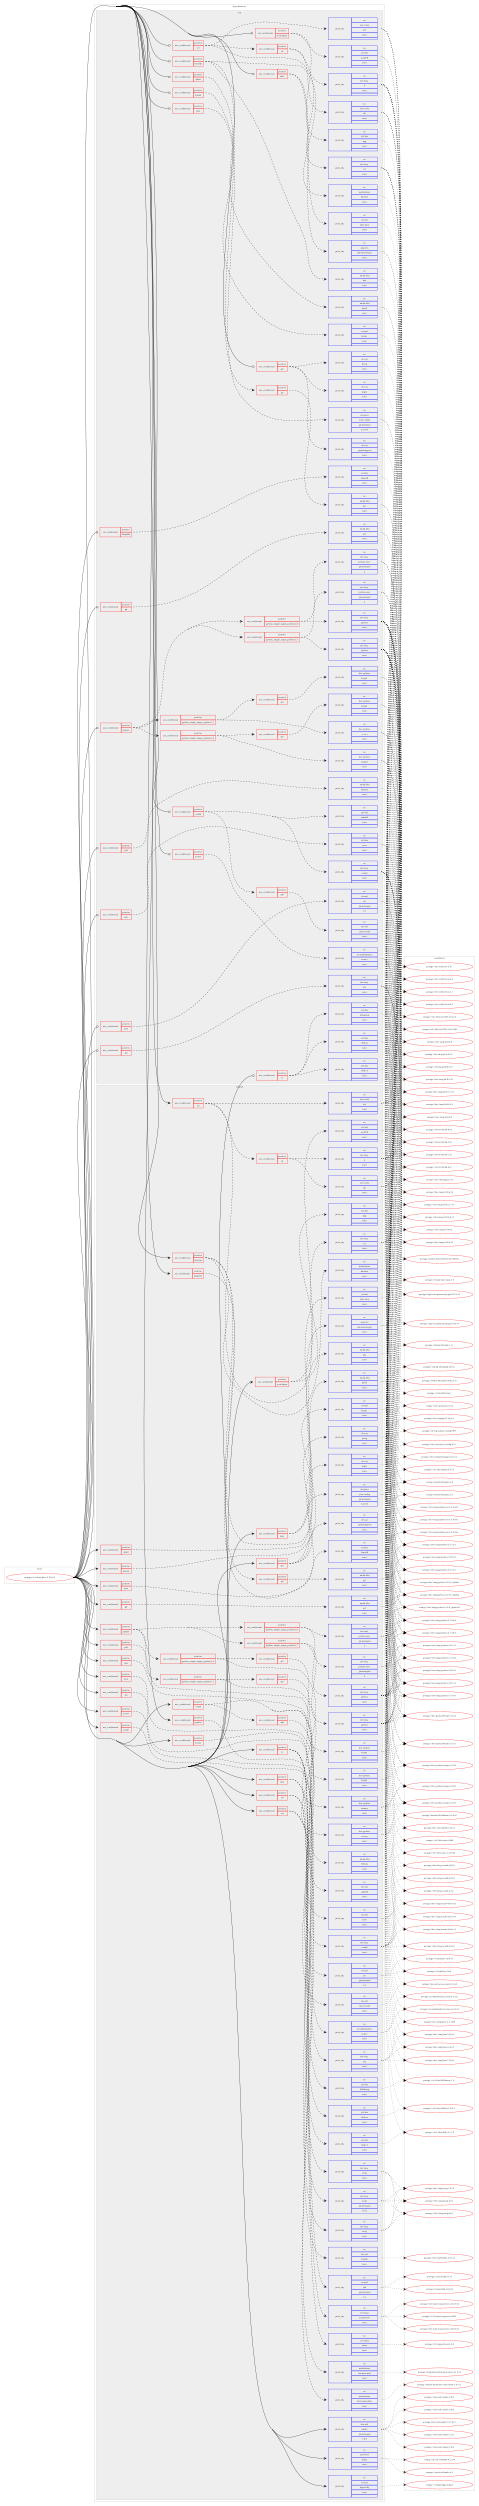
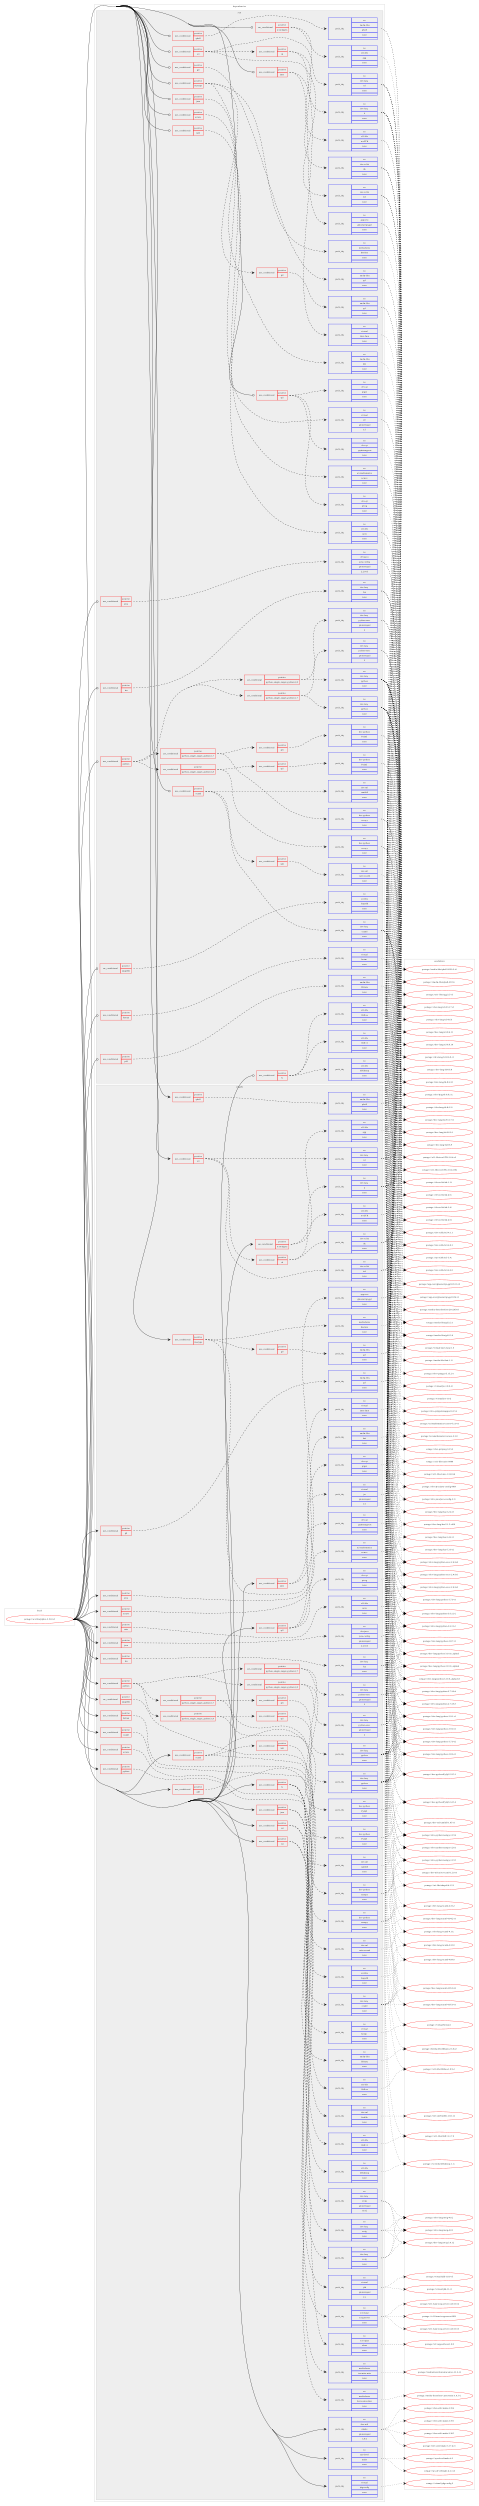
(440, 2435) -> none
